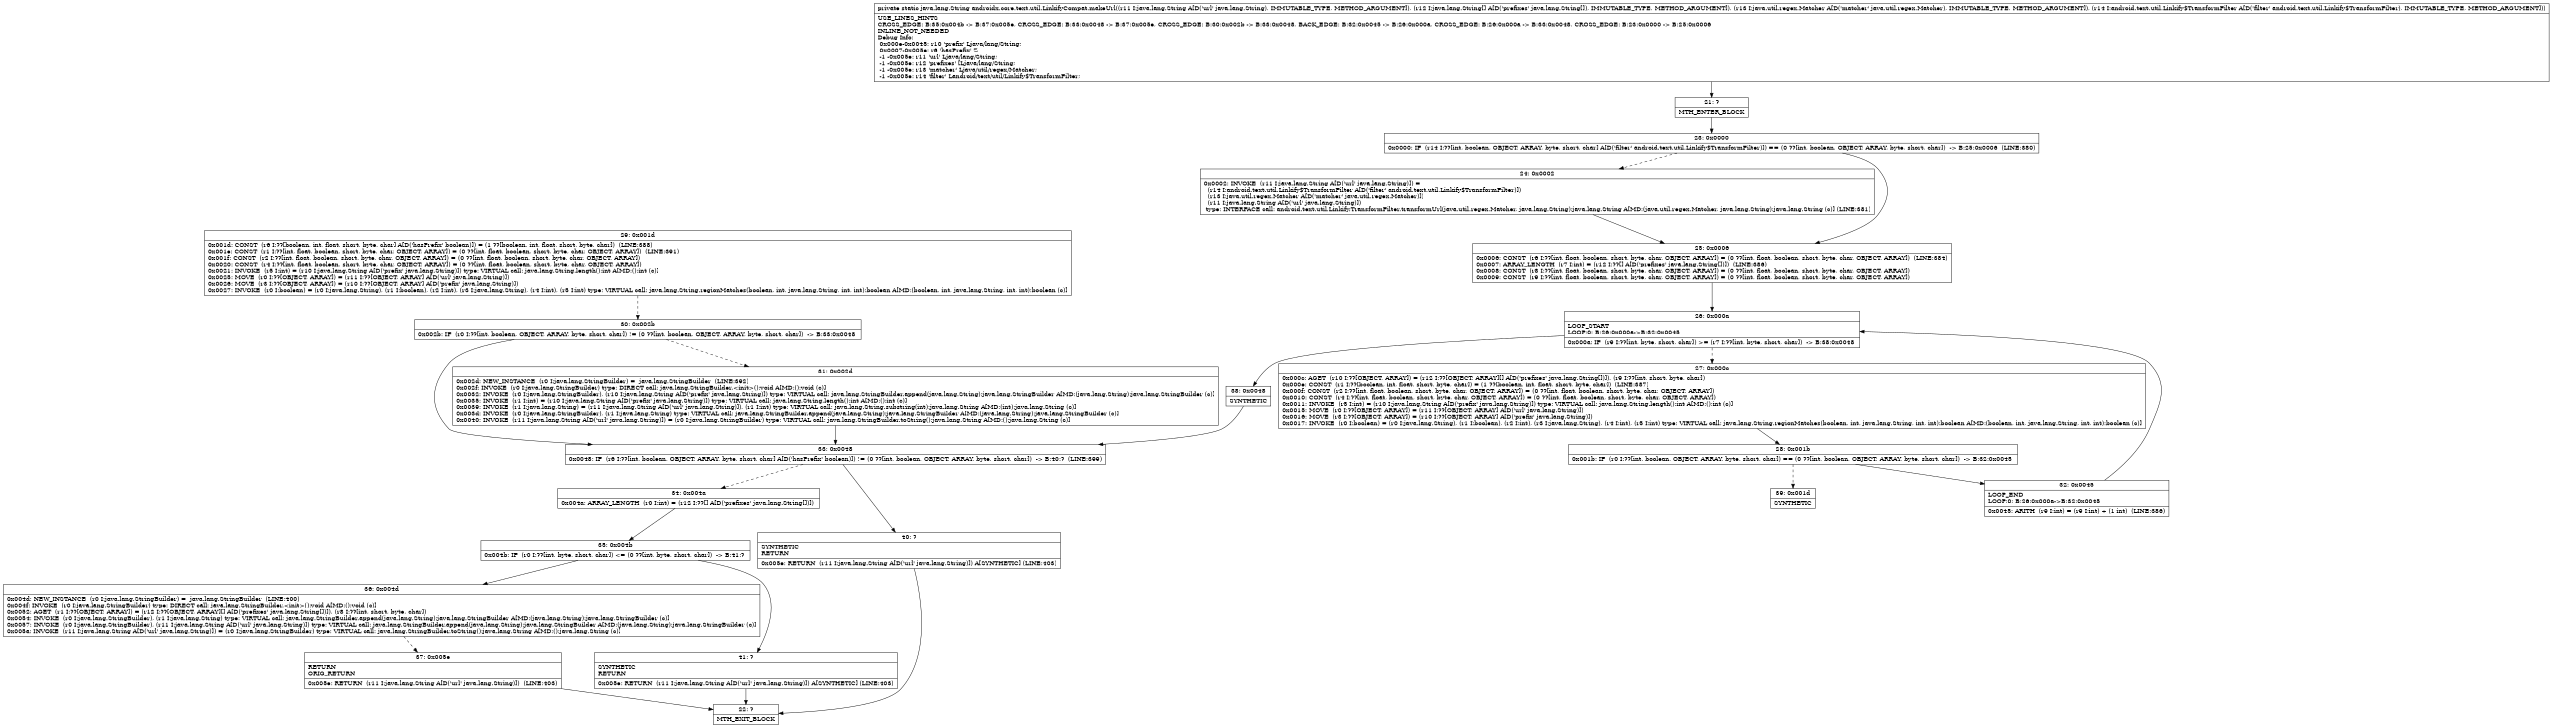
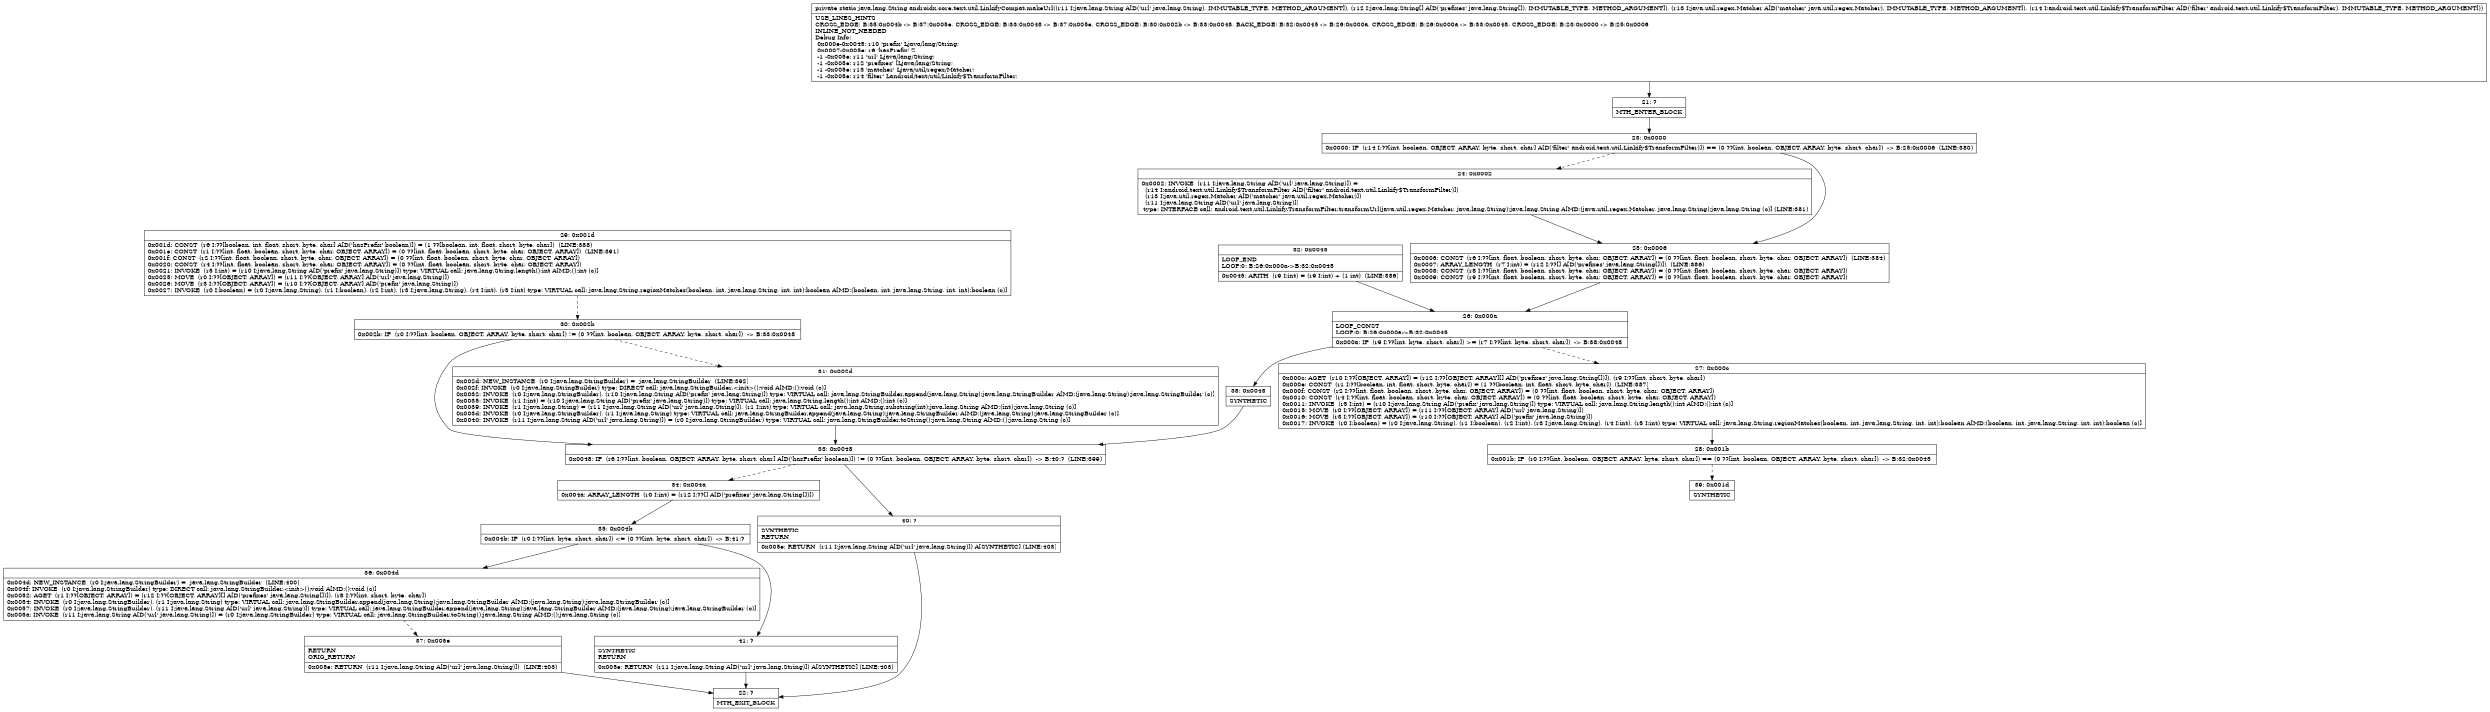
(1589, 326) -> (1358, 326)
(1918, 474) -> none
